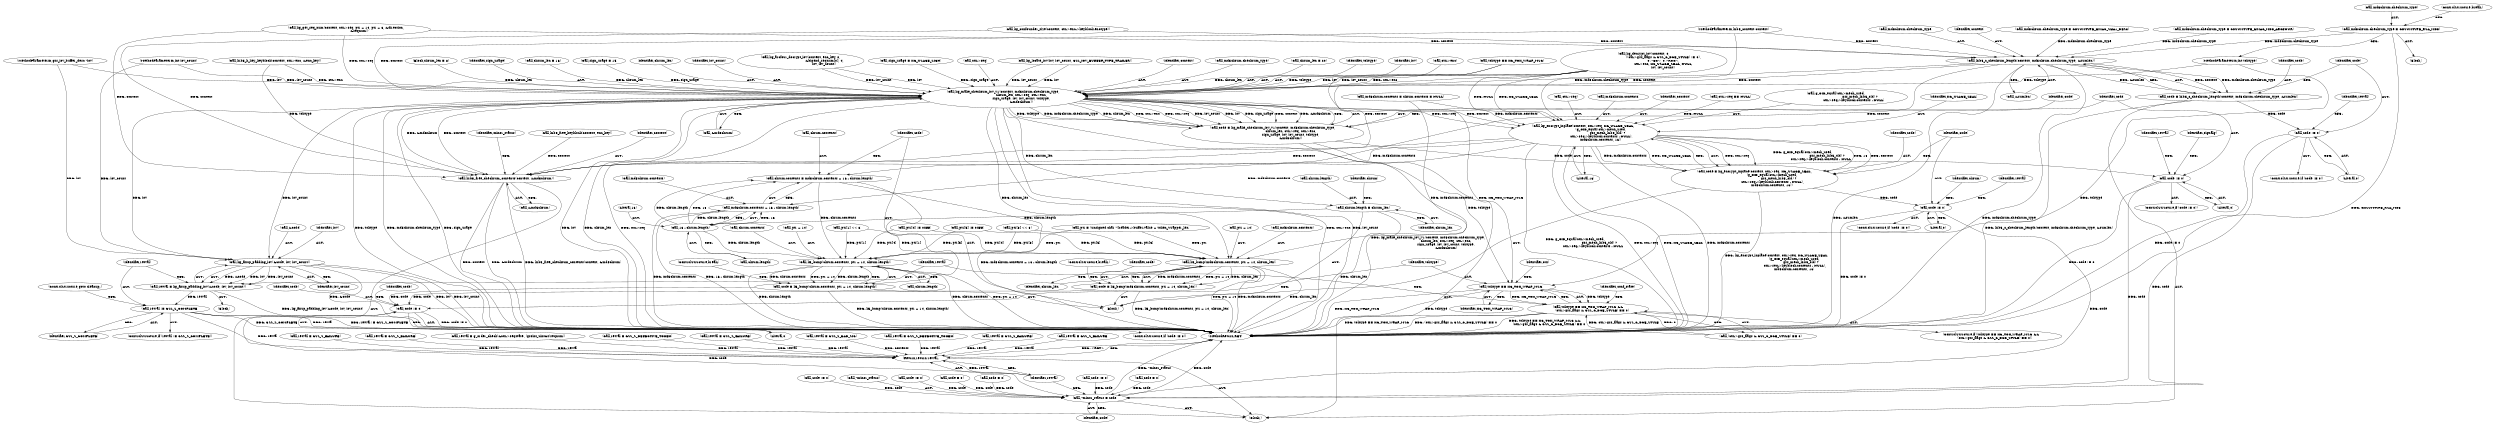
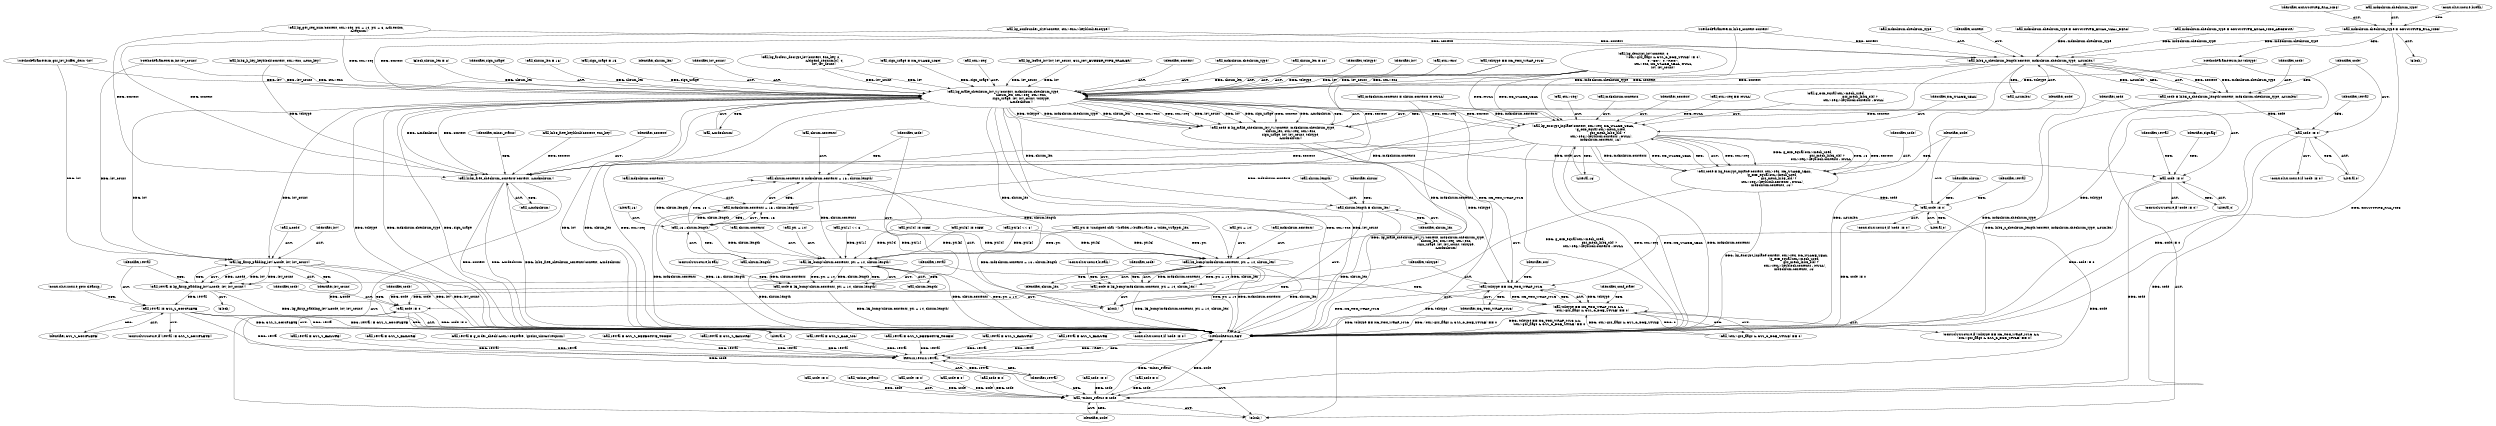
none -> (2310, 8)
(200, 277) -> (200, 277)
(897, 348) -> (897, 348)
